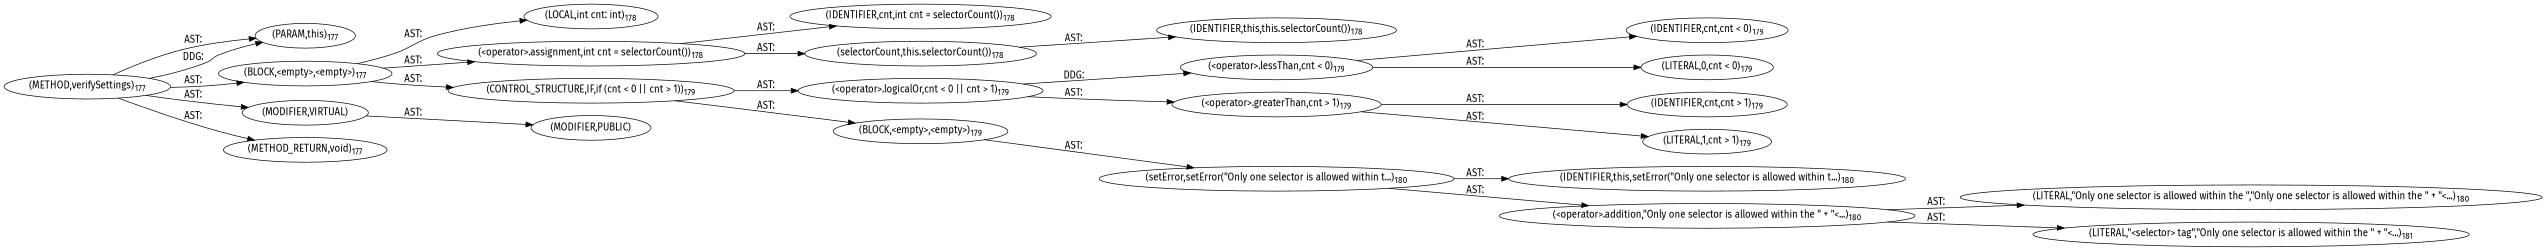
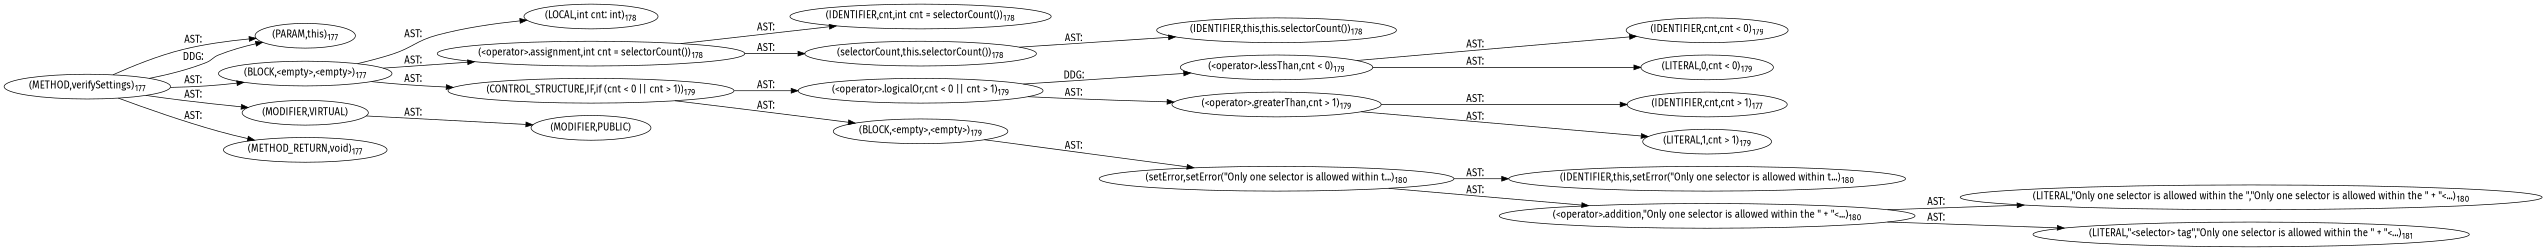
(1757, 103) -> (1757, 103)
